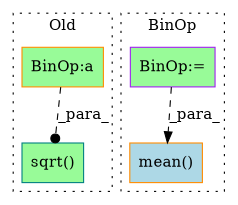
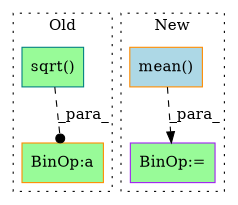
(173, 26) -> (173, 26)
(170, 109) -> (169, 109)
(58, 111) -> (57, 111)
